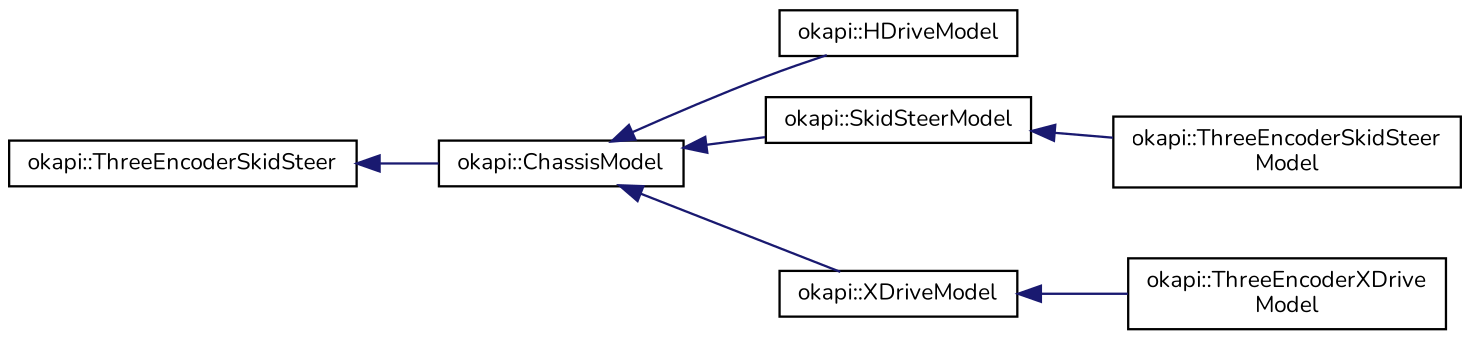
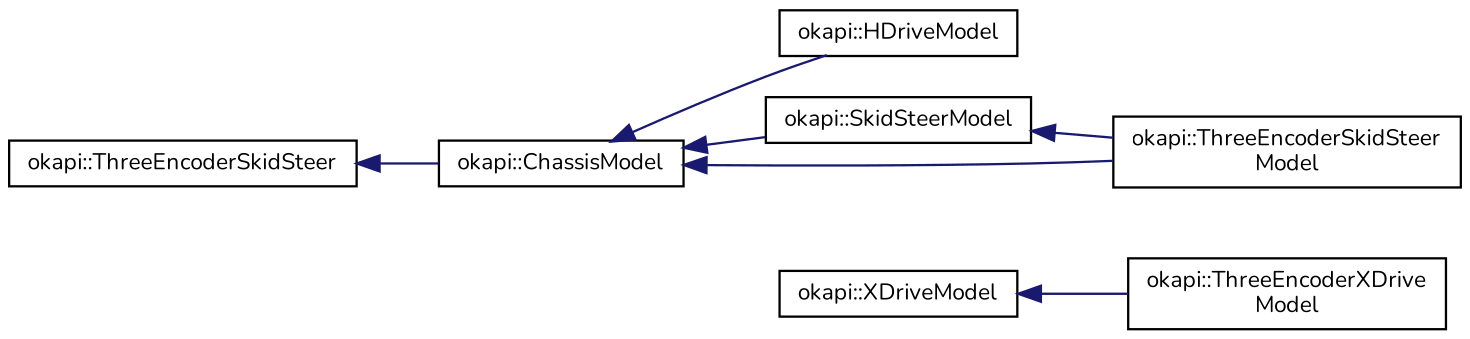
(740, 233) -> (910, 165)
